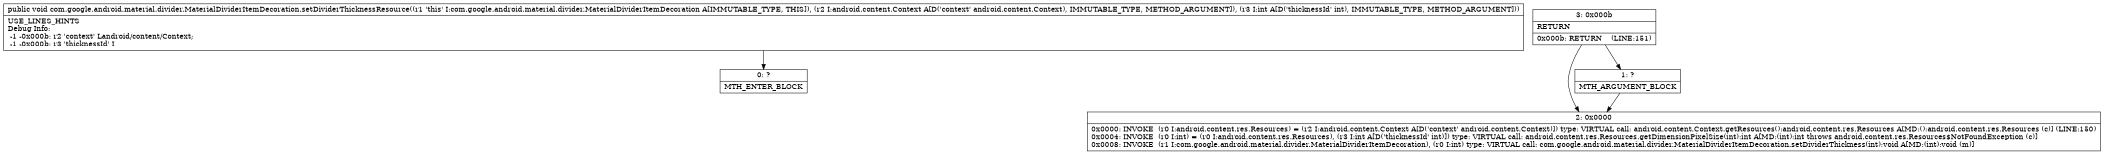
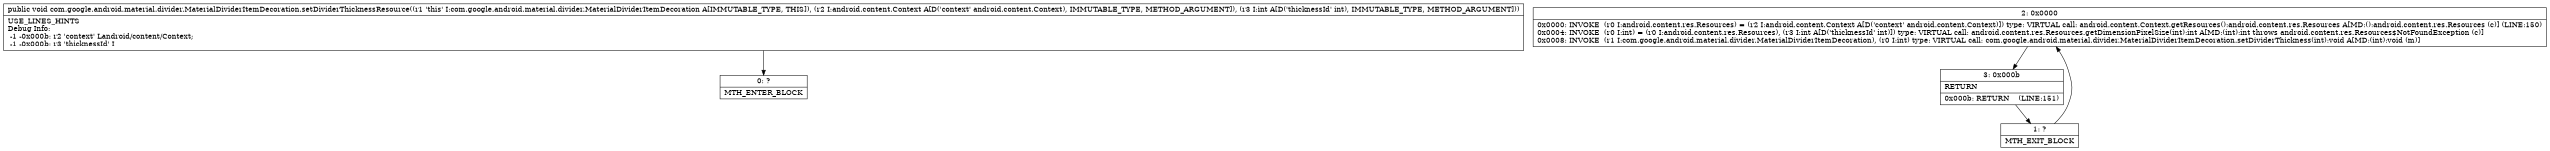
(1569, 76) -> (2022, 56)
(1628, 87) -> (2040, 141)
